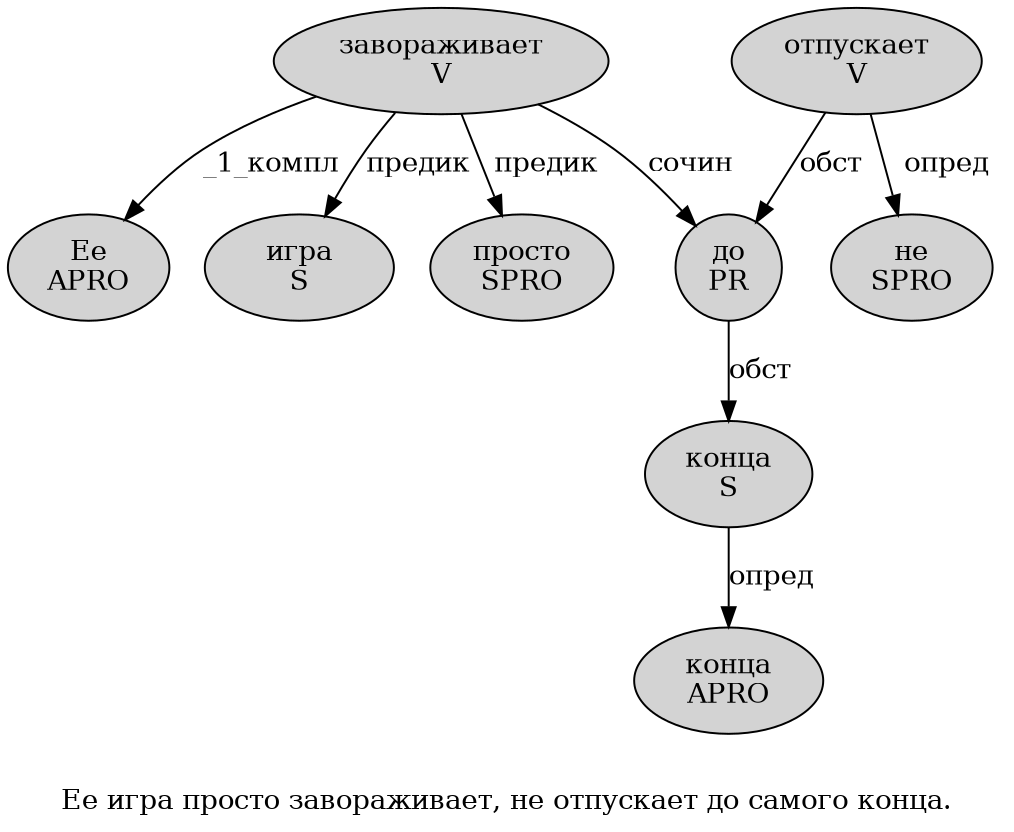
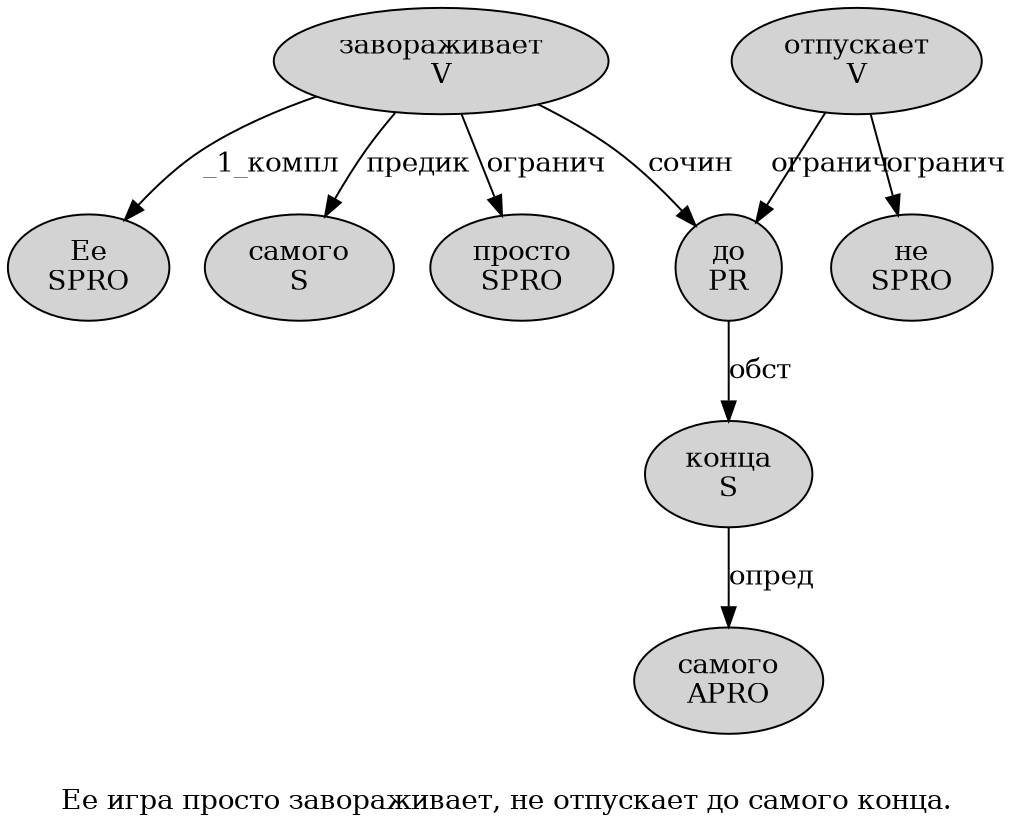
(547, 164) -> (547, 164)
(831, 164) -> (831, 164)
(946, 164) -> (946, 164)
(89, 268) -> (89, 268)
(299, 268) -> (299, 268)
(729, 681) -> (729, 681)
